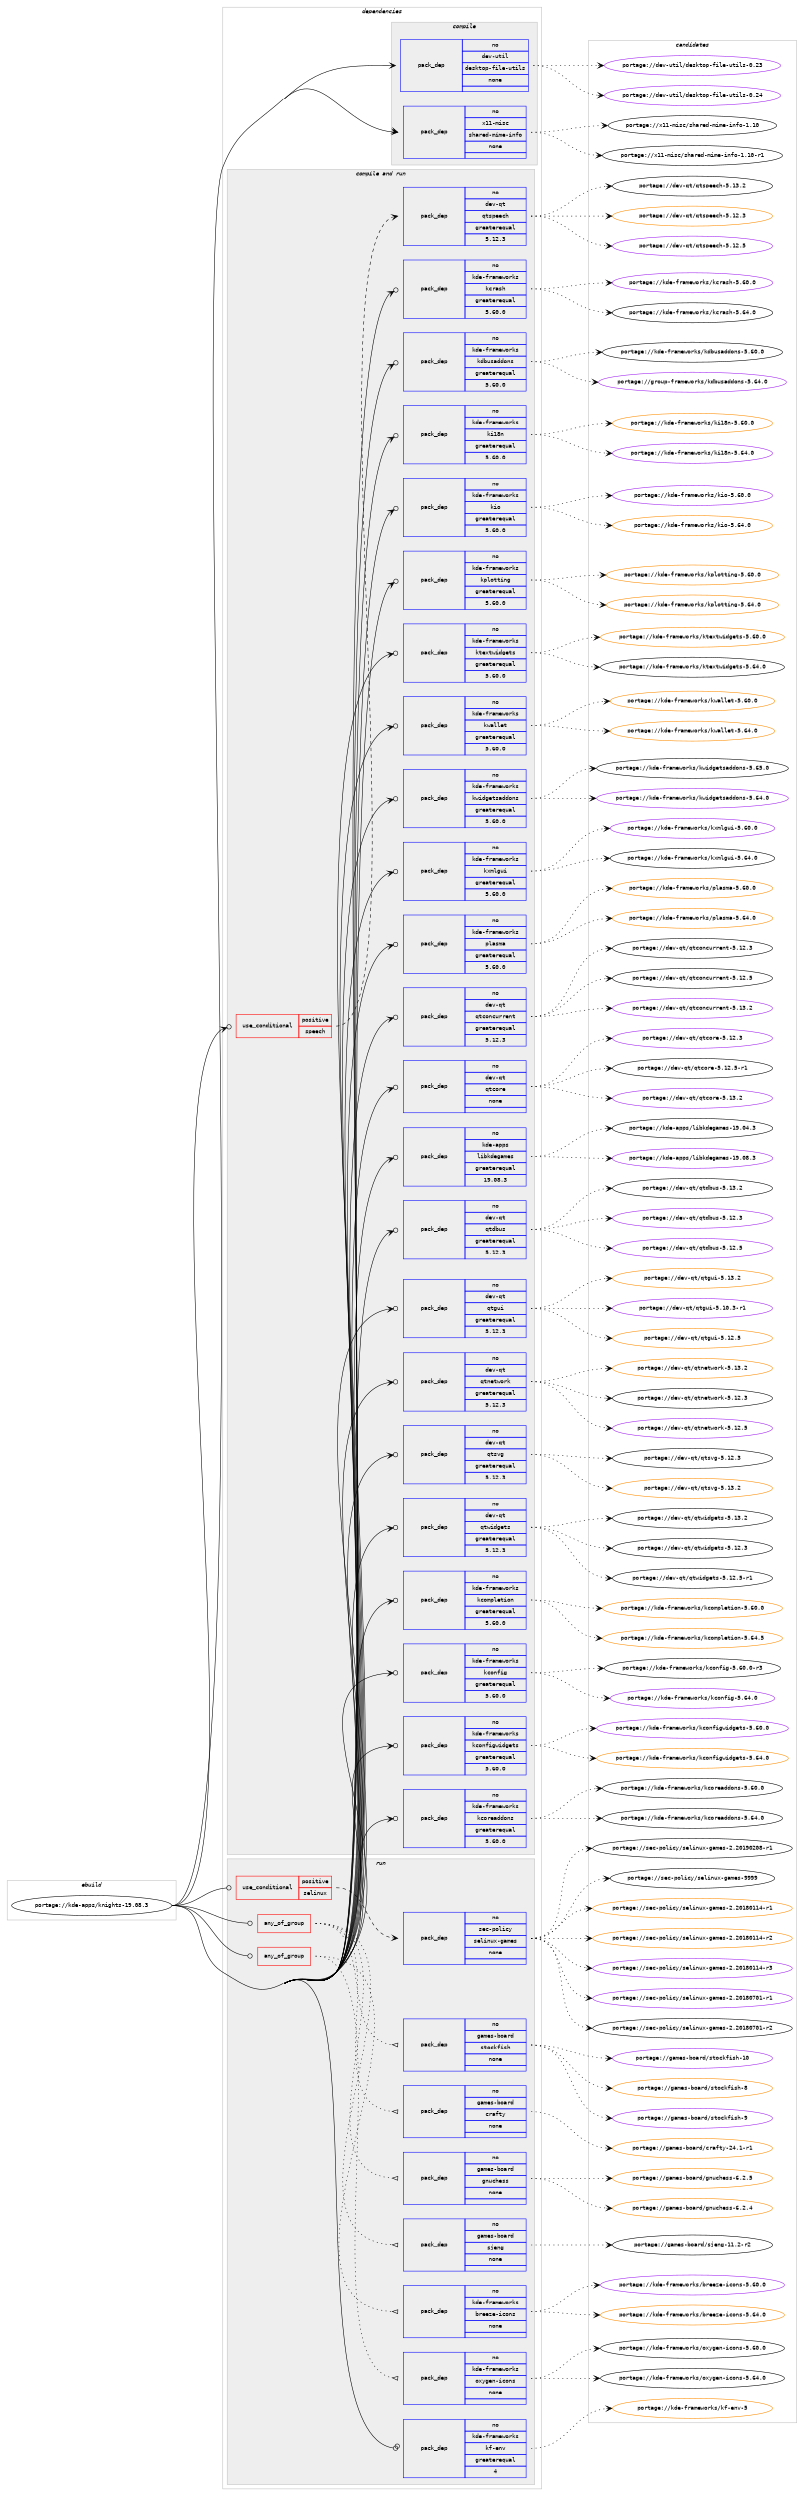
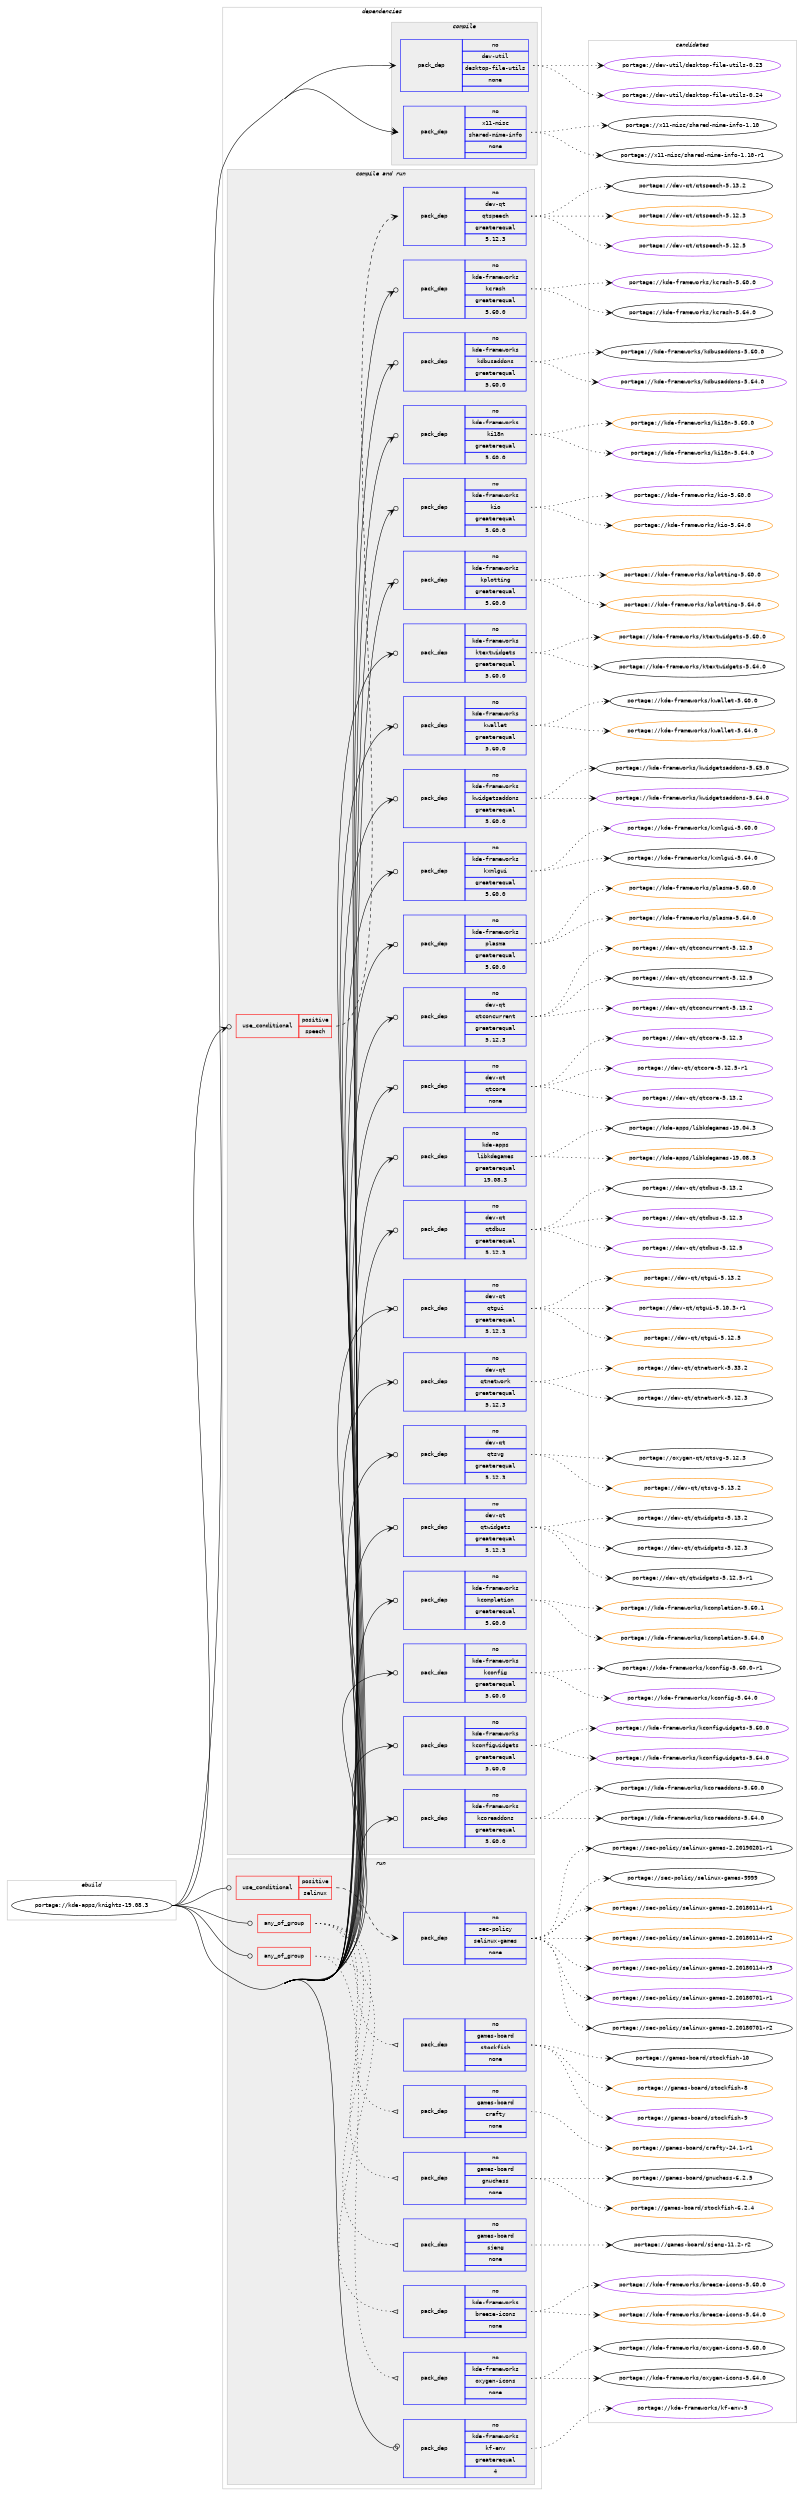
(692, 382) -> (692, 382)
(692, 701) -> (692, 701)
(692, 948) -> (692, 948)
(692, 1068) -> (692, 1068)
(692, 1158) -> (692, 1158)
(692, 1368) -> (692, 1368)
(692, 1428) -> none
(692, 1458) -> (692, 1458)
(692, 1608) -> (692, 1608)
(692, 1638) -> (692, 1638)
(692, 1668) -> (692, 1668)
(692, 1758) -> (692, 1758)
(692, 1848) -> (692, 1848)
(692, 2058) -> (692, 2058)
(692, 2178) -> (692, 2178)
(692, 2208) -> (692, 2208)
(692, 2408) -> (692, 2408)
